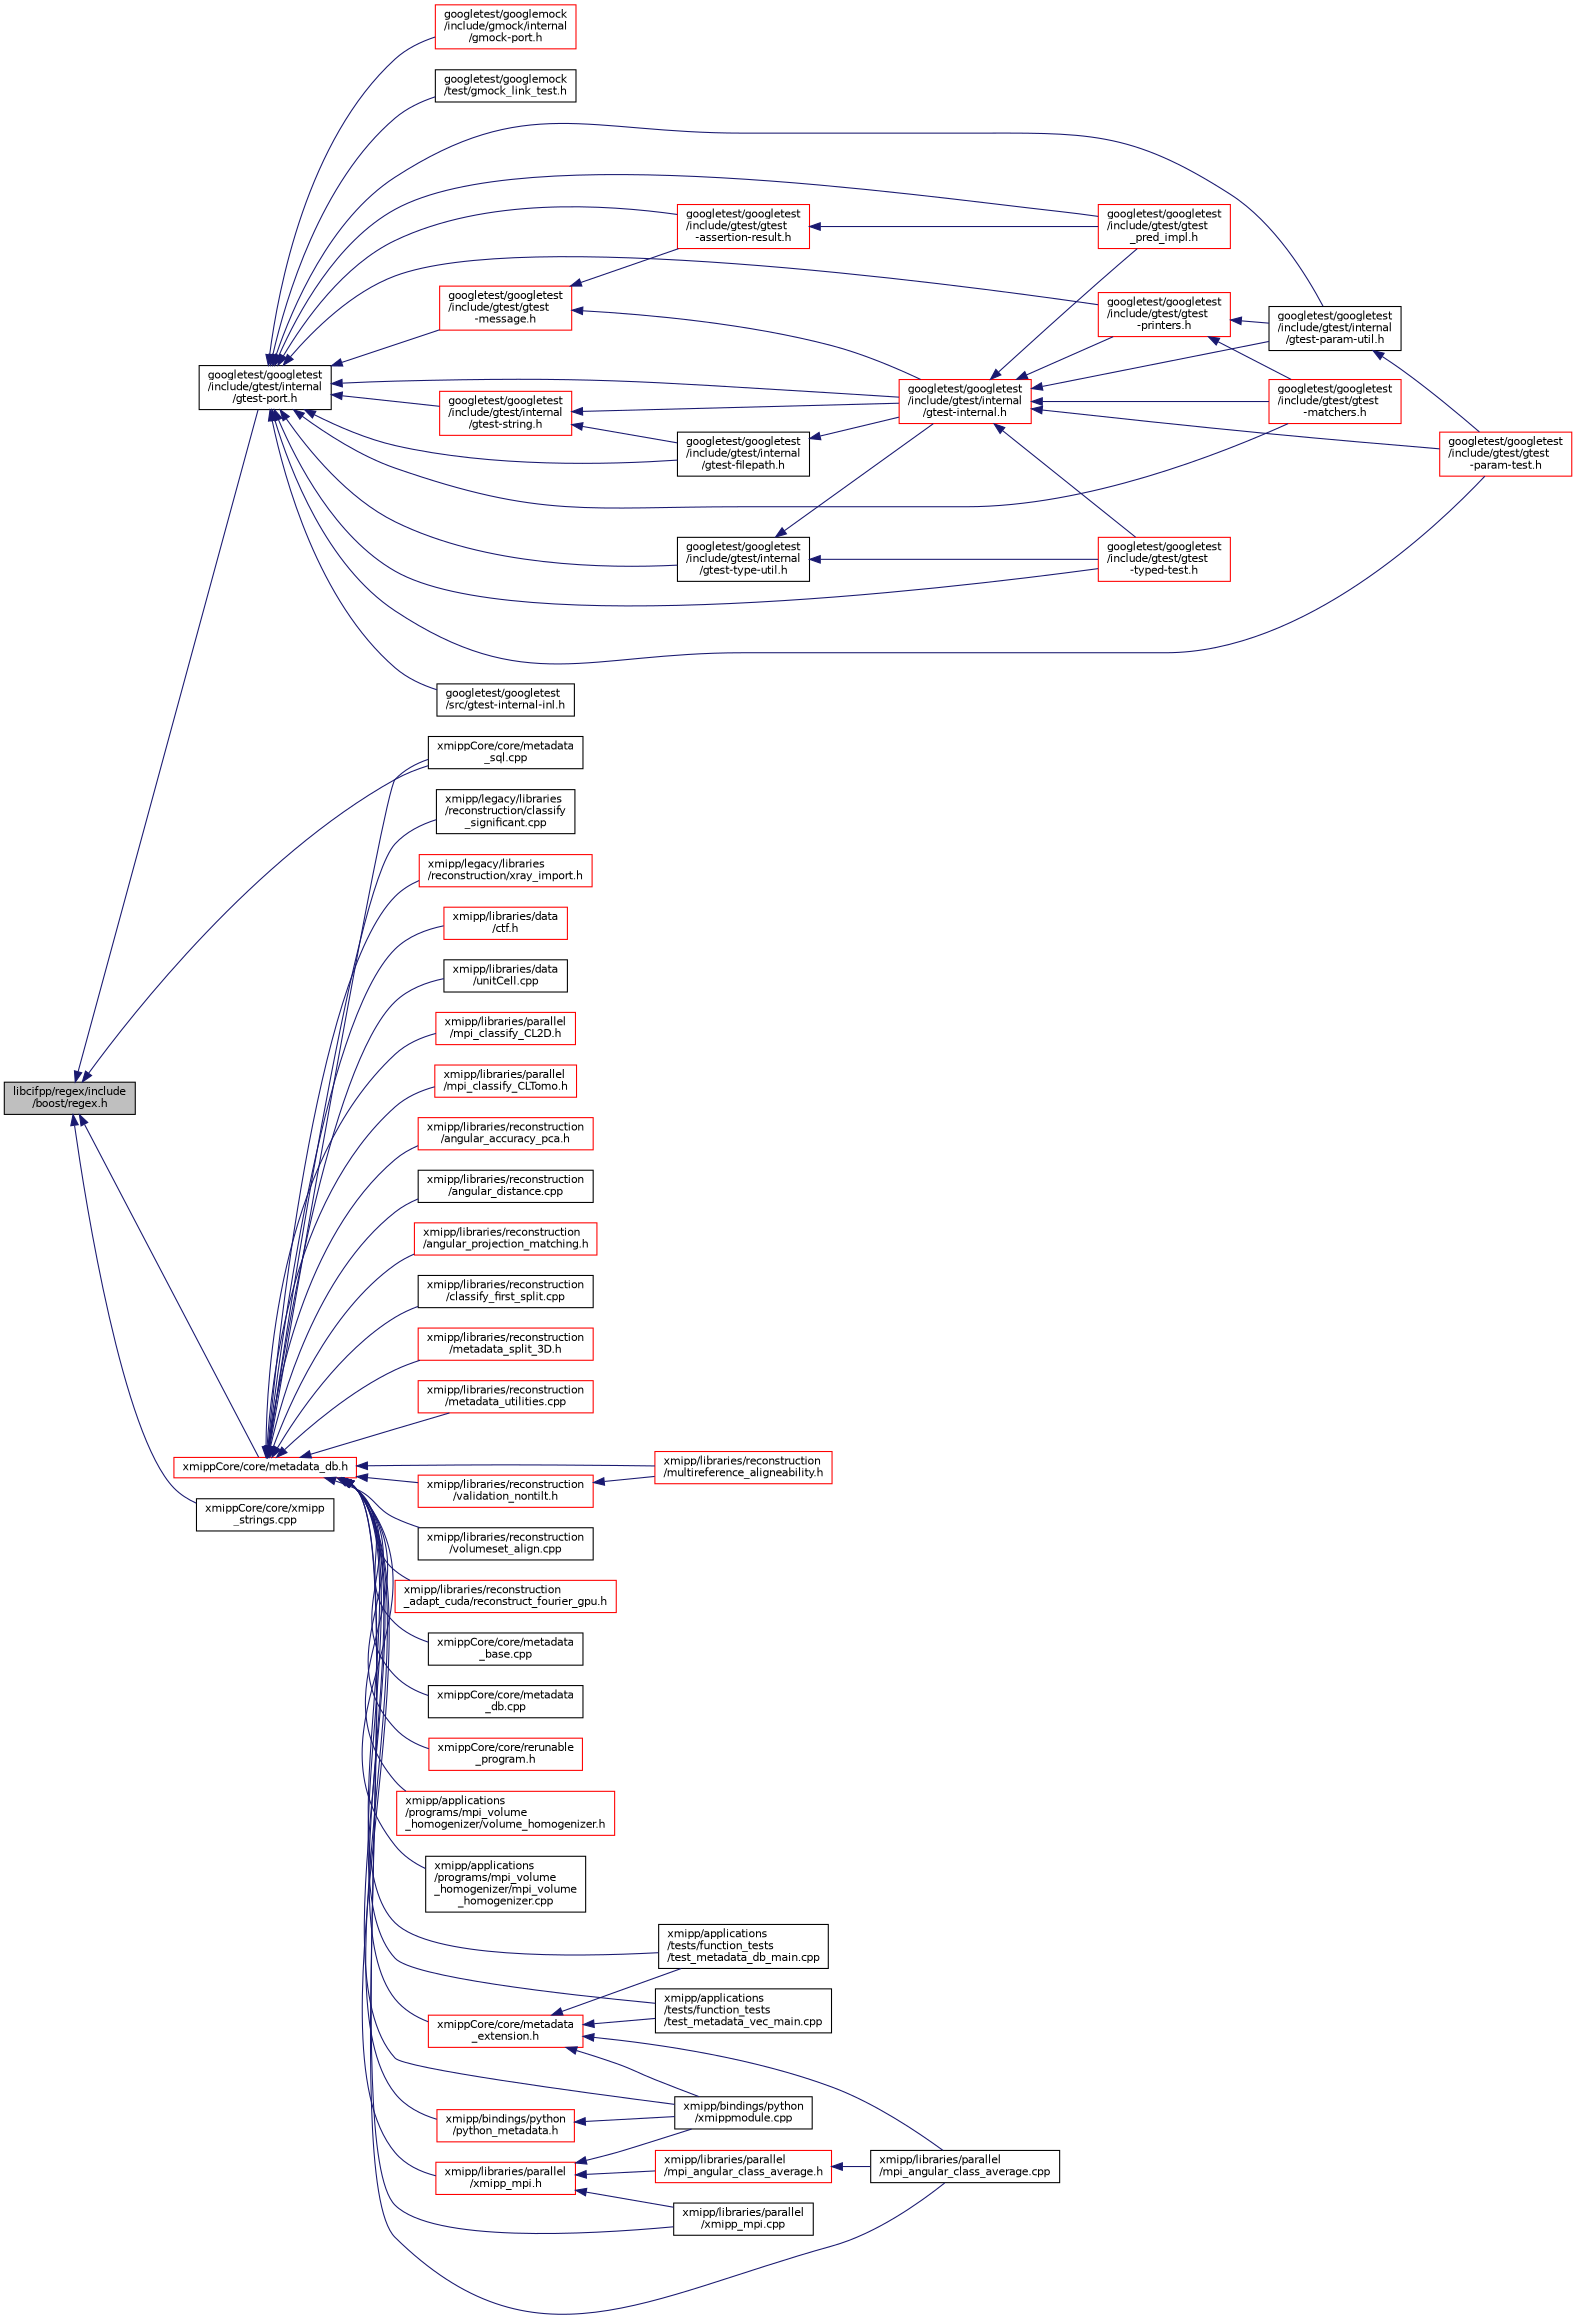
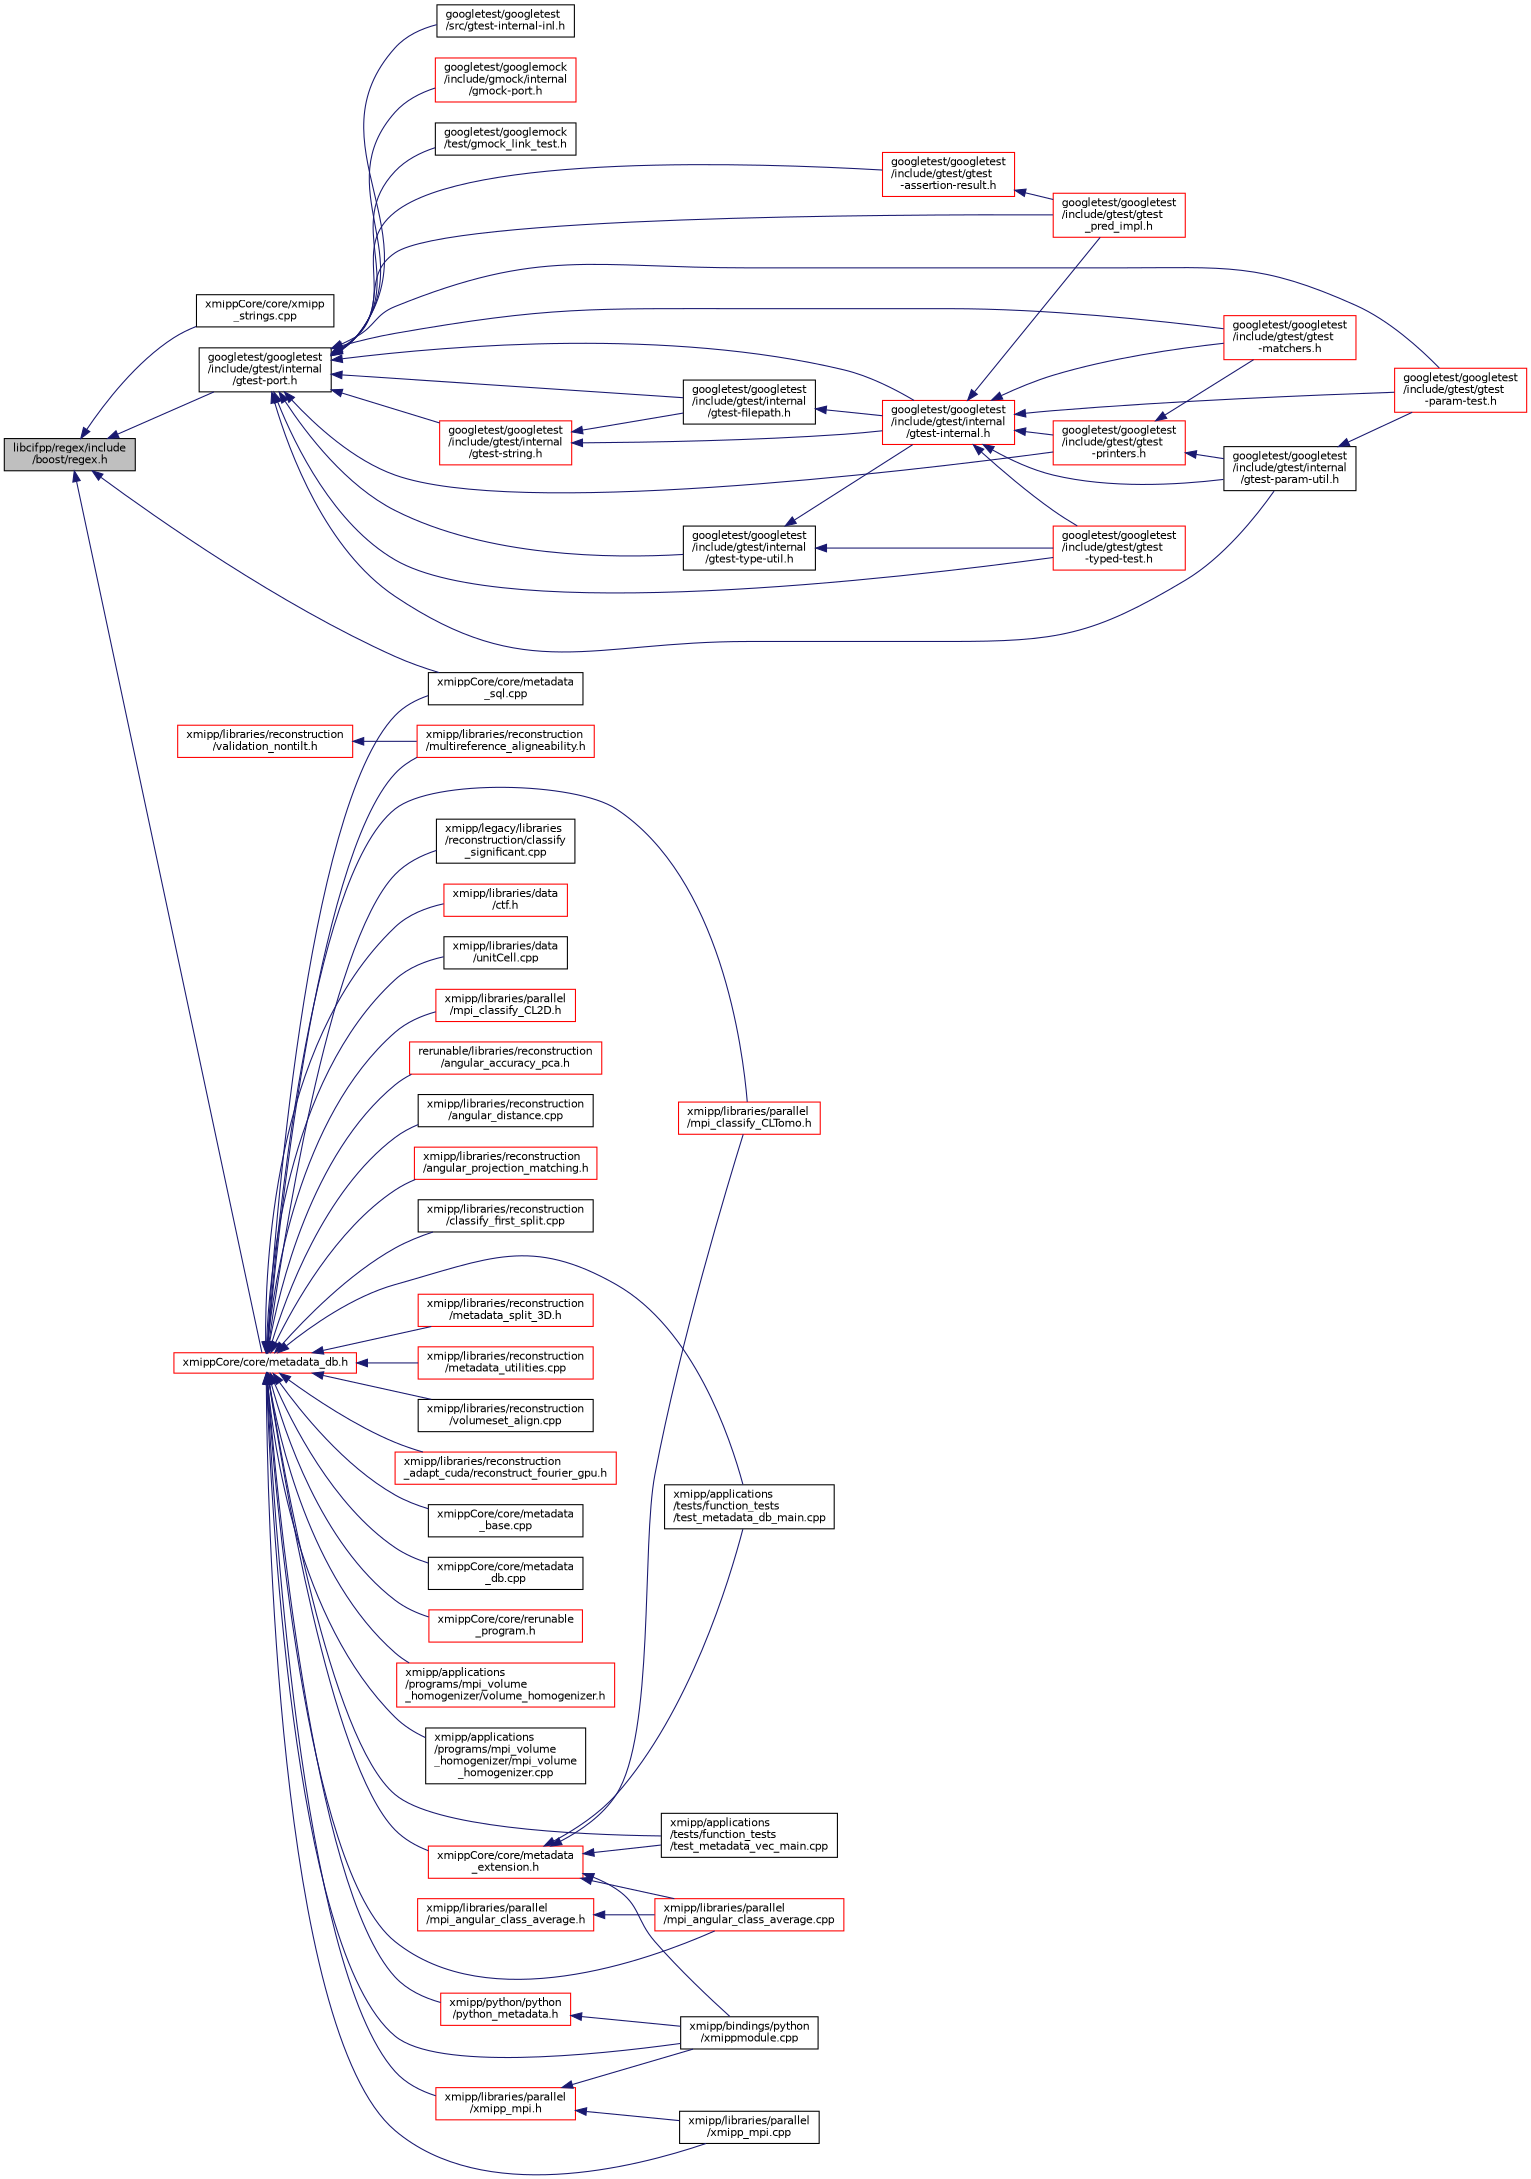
(506, 308) -> none
(506, 871) -> none
(506, 1134) -> (506, 1058)
(393, 1480) -> none
none -> (652, 1497)
(506, 2126) -> (506, 2009)
(965, 2167) -> (749, 1915)
(621, 2173) -> none
